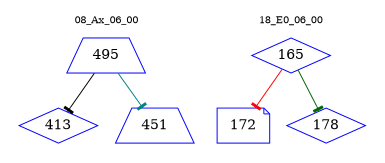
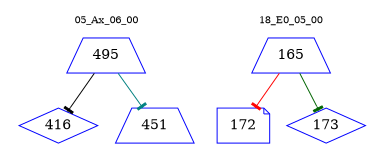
(107, 21) -> (107, 21)
(291, 21) -> (291, 21)
(291, 55) -> (291, 55)
(58, 126) -> (58, 126)
(326, 126) -> (326, 126)
